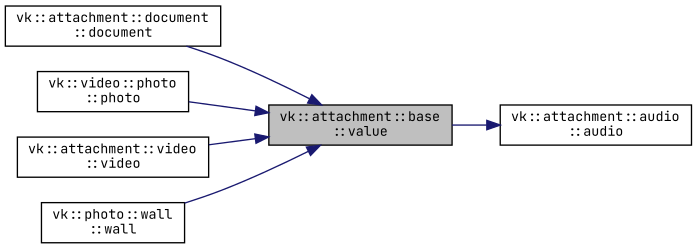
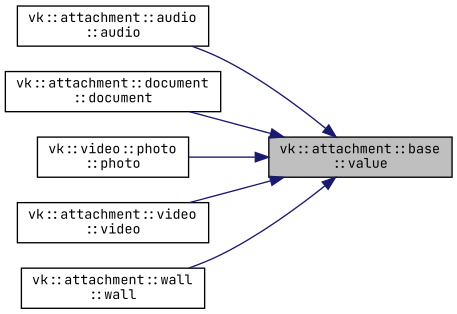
(469, 125) -> (262, 82)
(113, 223) -> (113, 288)
